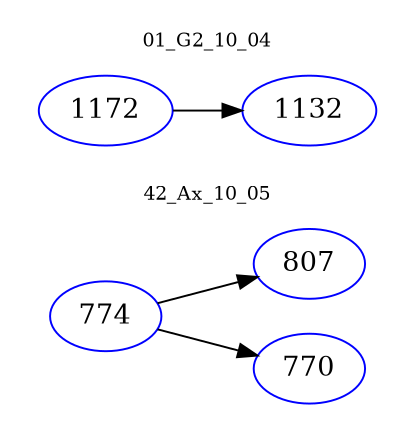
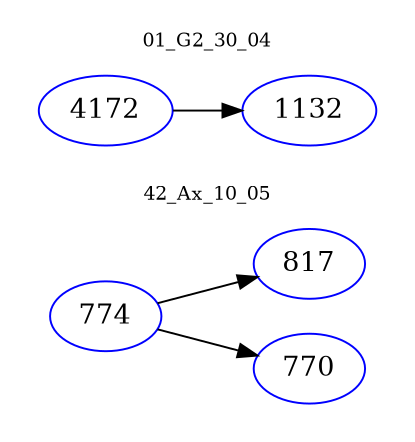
(208, 42) -> (208, 42)
(106, 111) -> (106, 111)
(309, 264) -> (309, 264)
